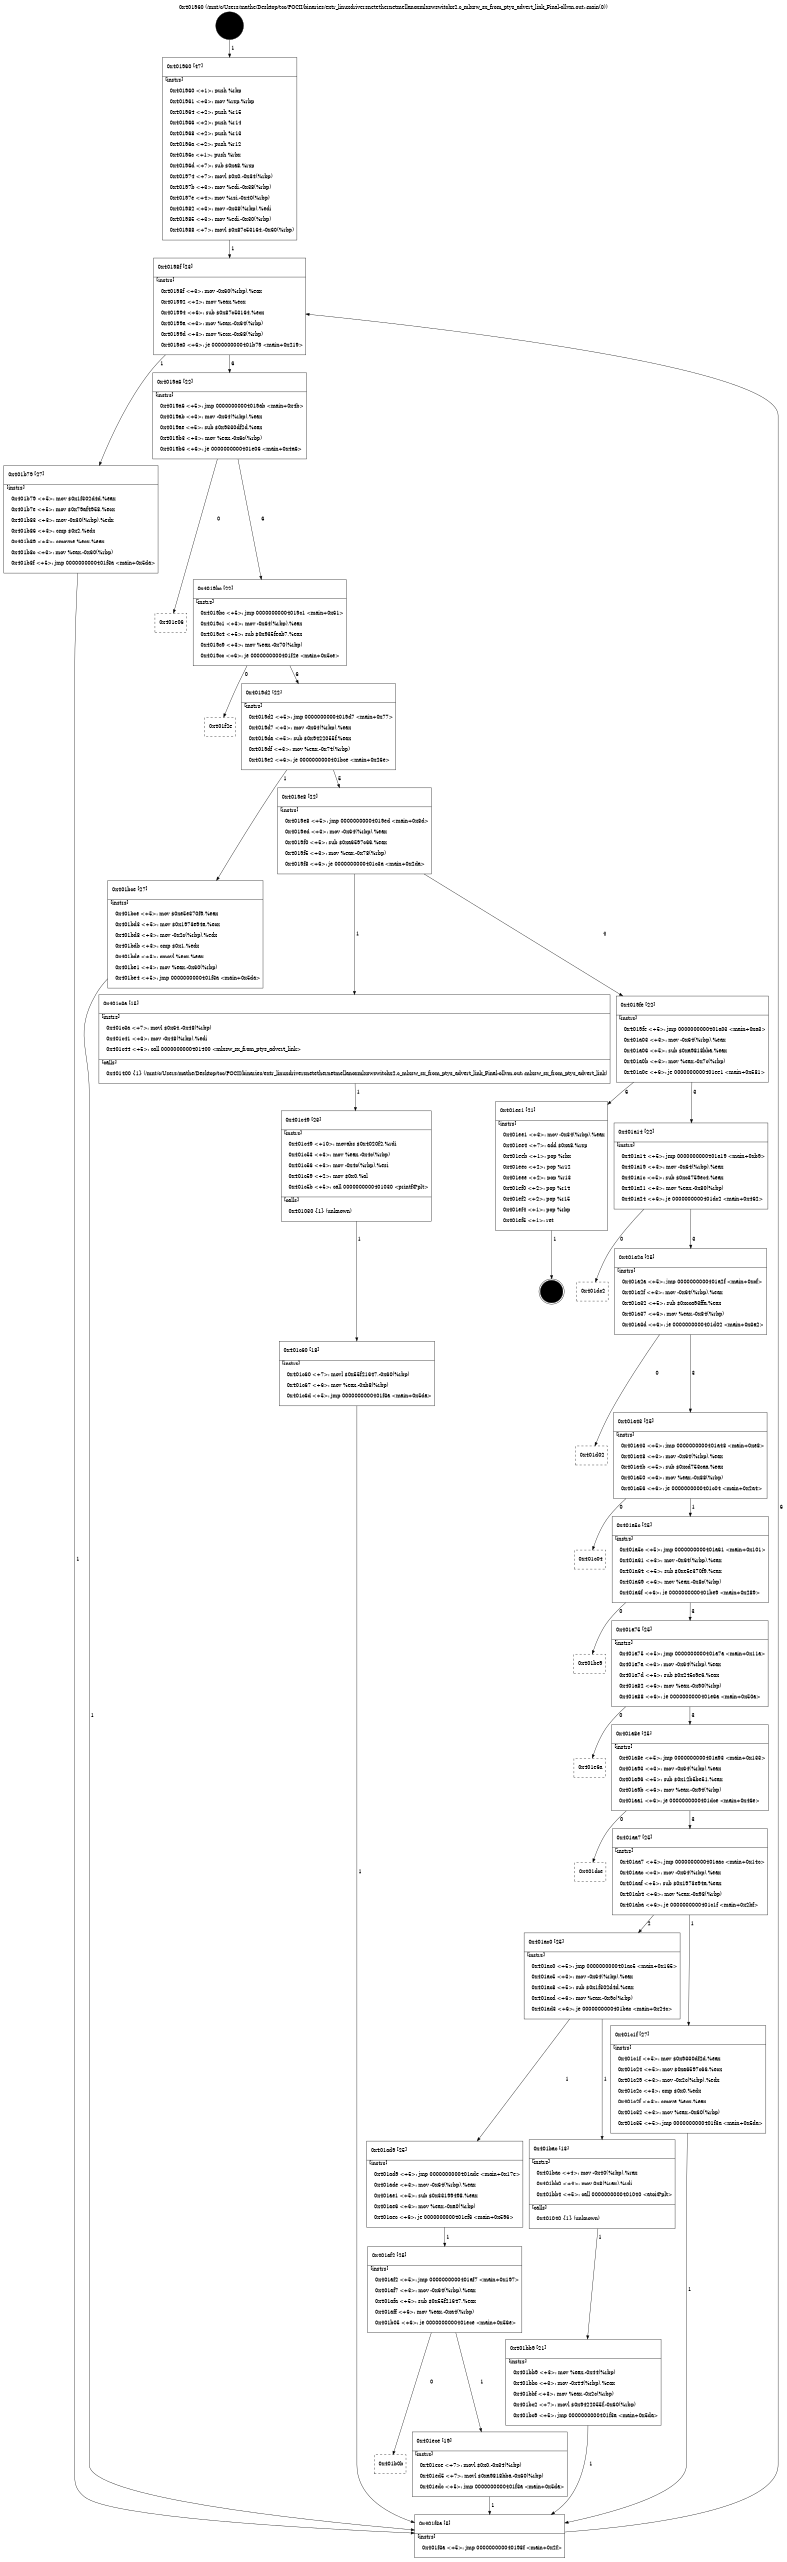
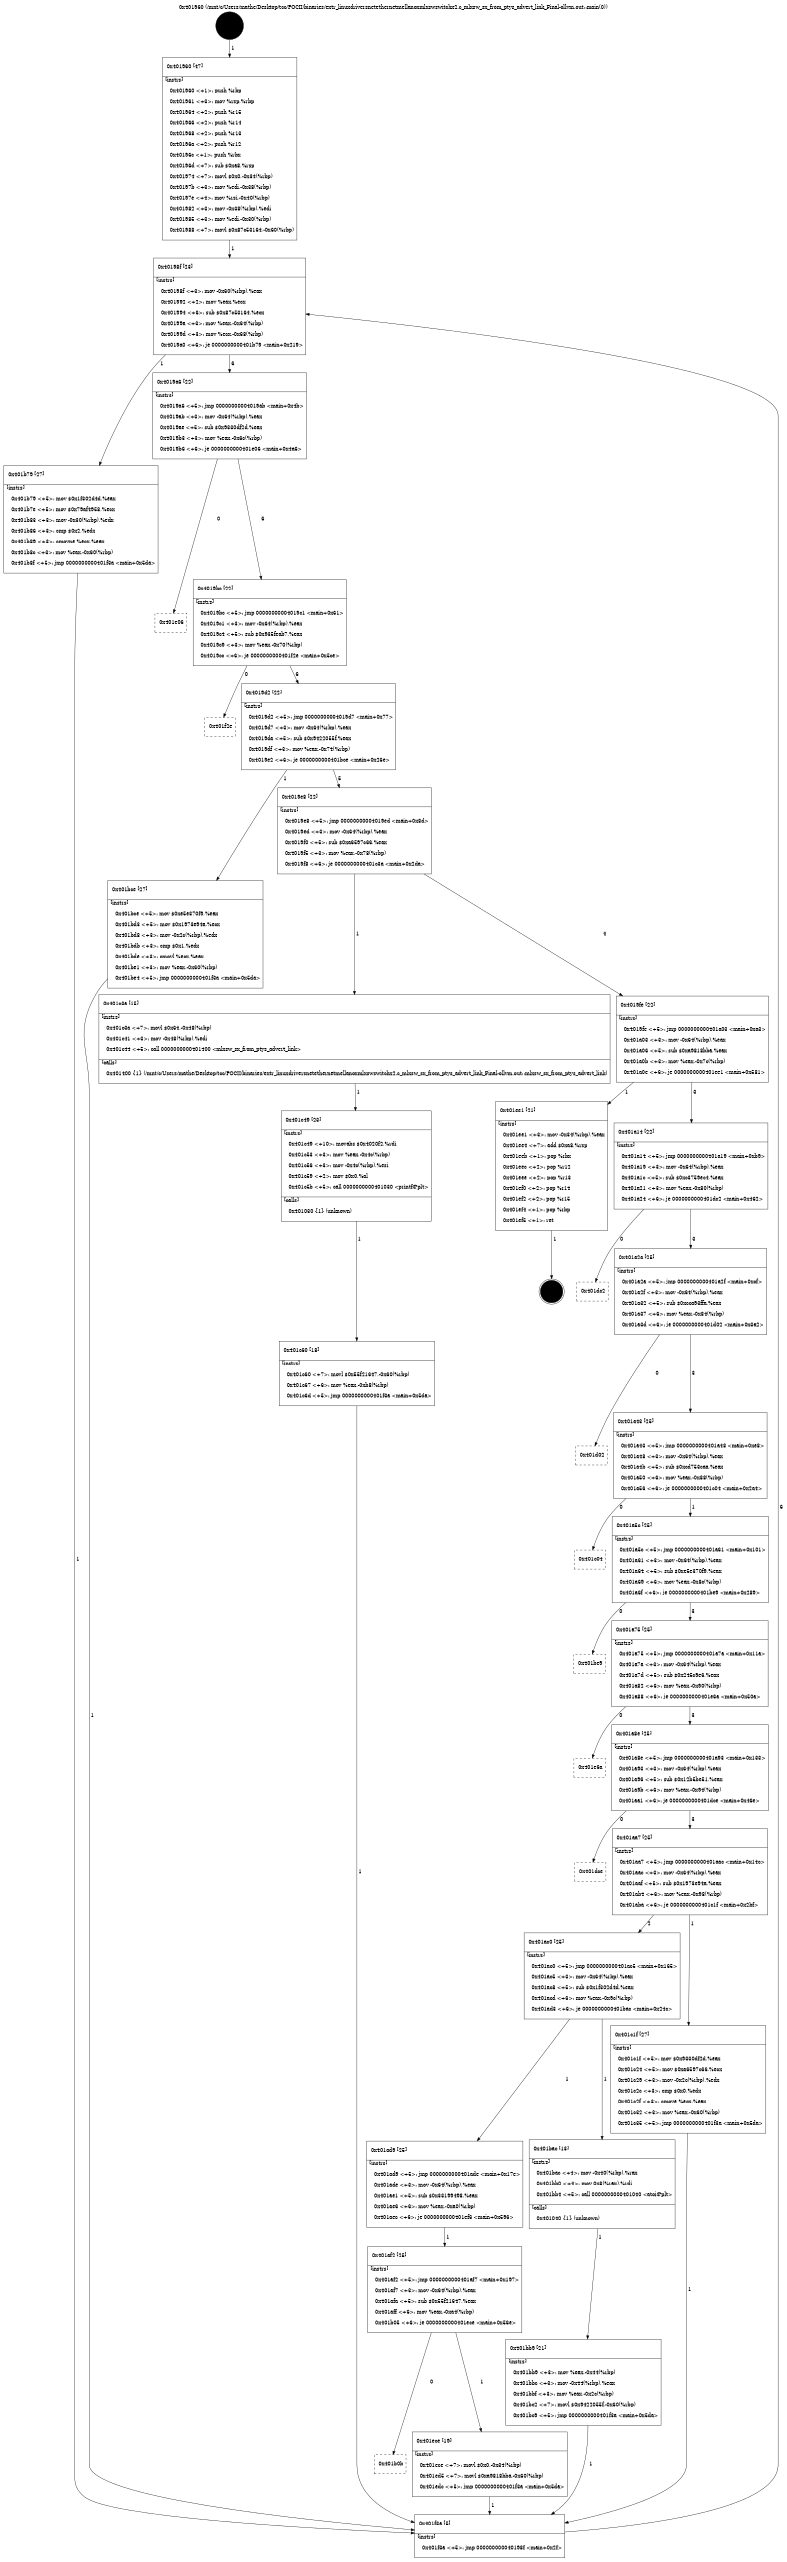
(626, 1093) -> (626, 1093)
